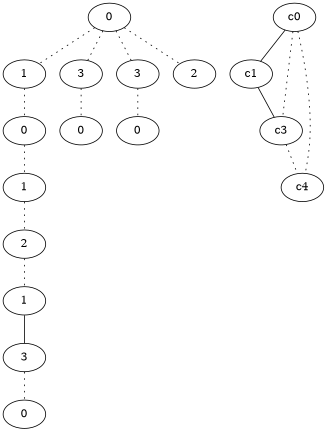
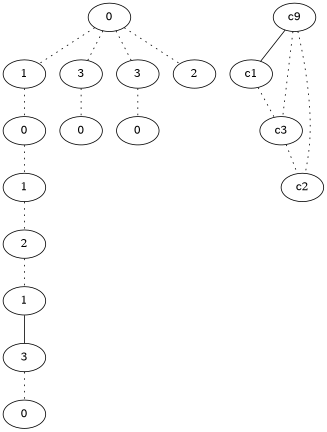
(295, 17) -> (295, 17)
(266, 102) -> (266, 102)
(302, 187) -> (302, 187)
